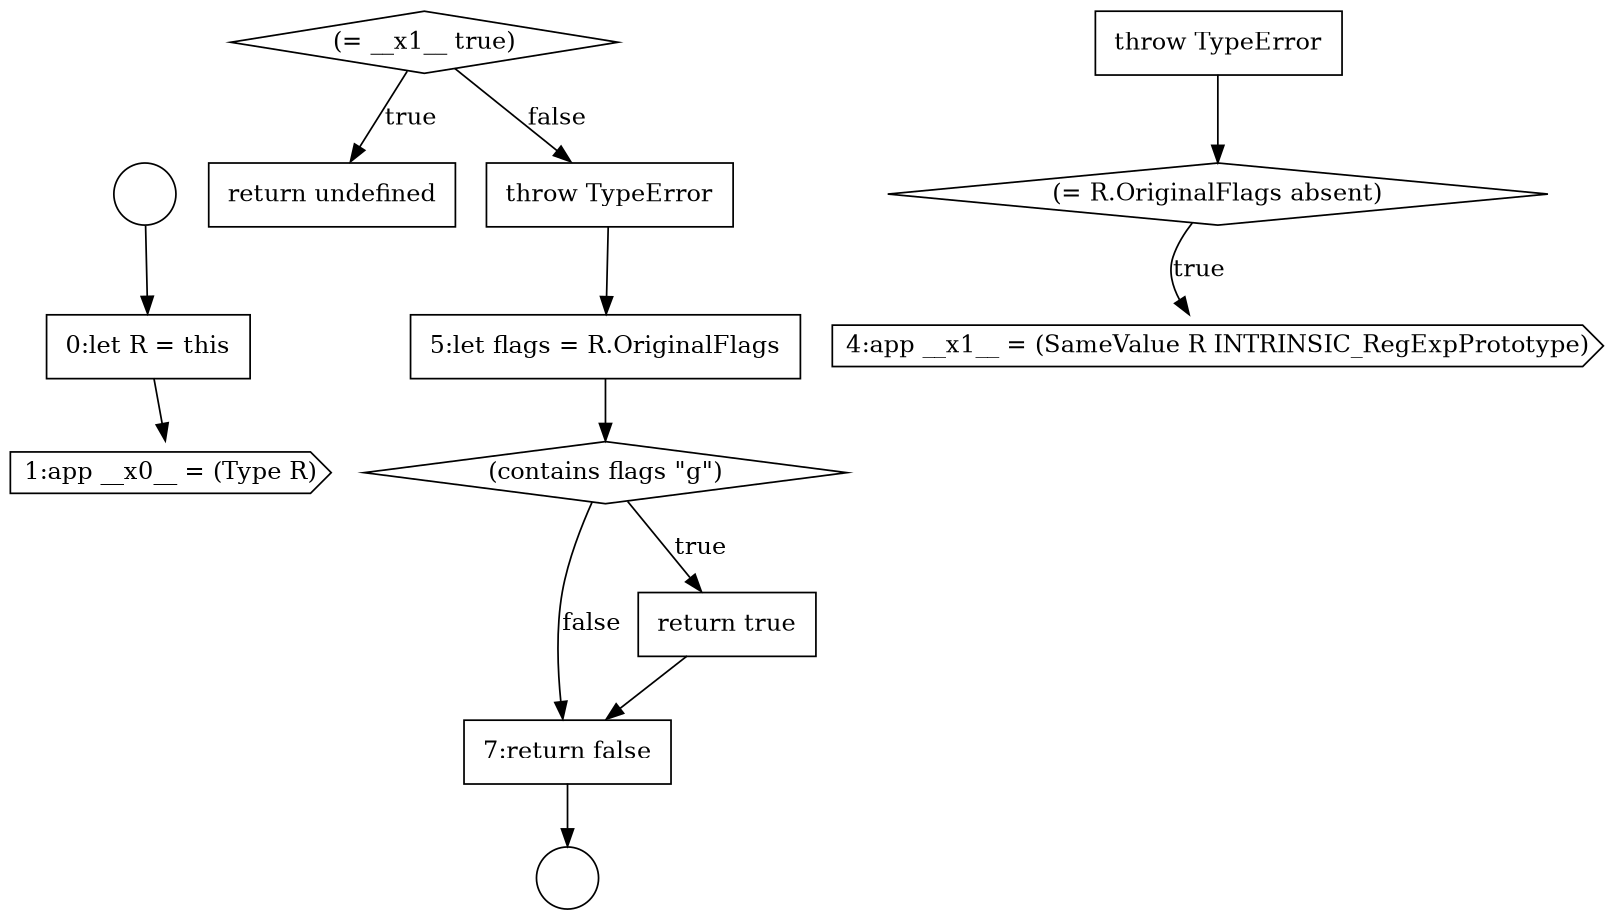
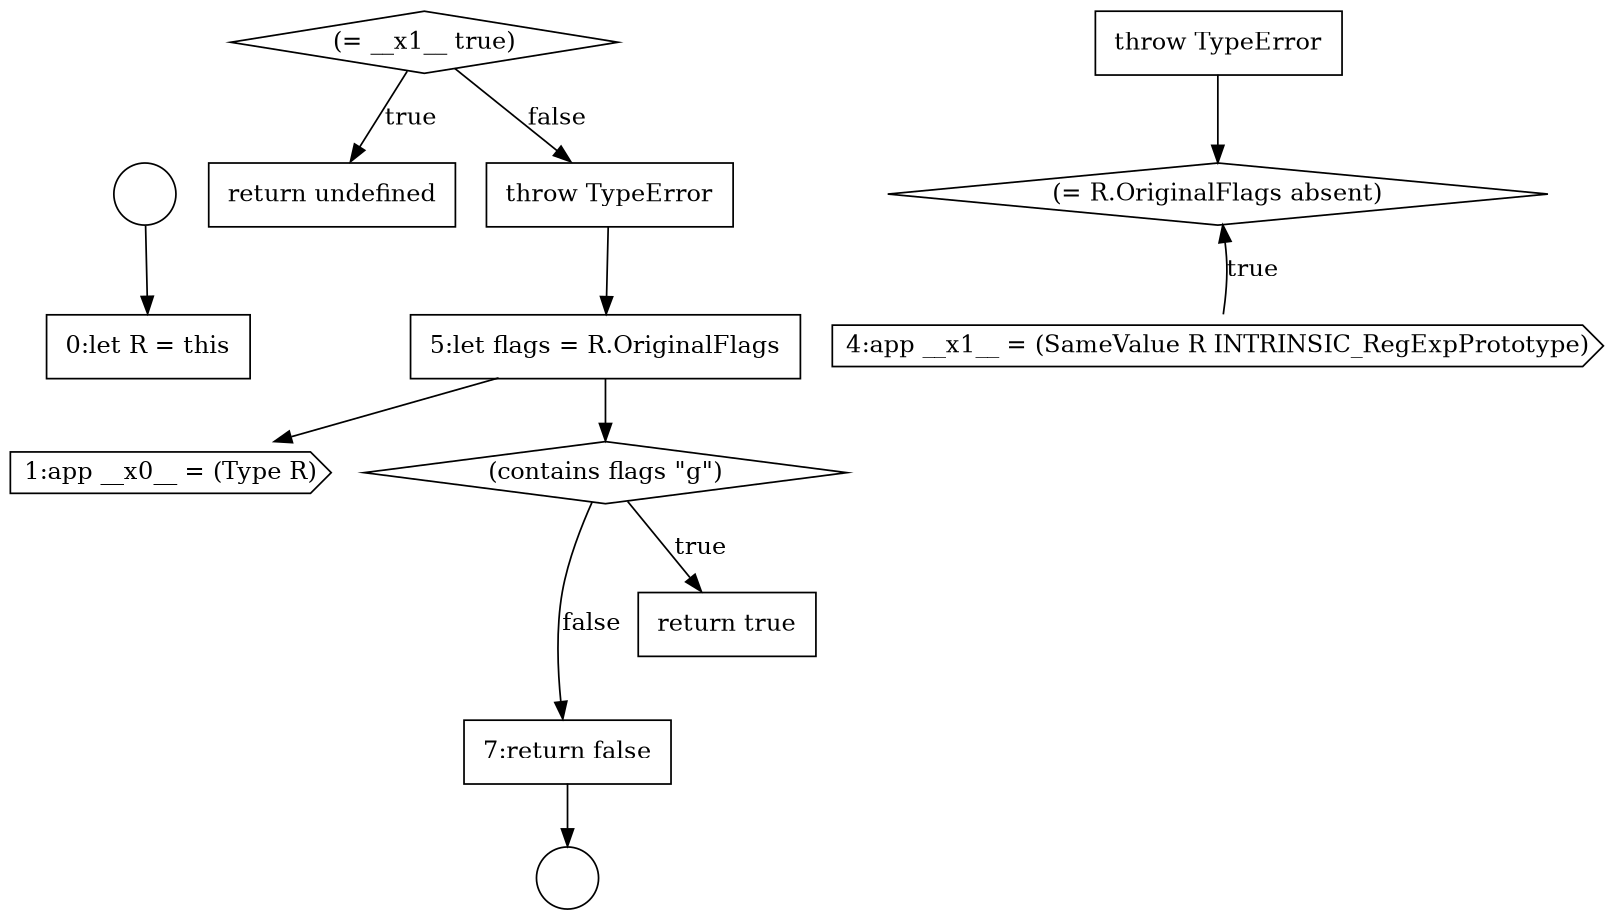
(1172, 259) -> (1227, 278)
(158, 401) -> (395, 407)
(654, 682) -> none
